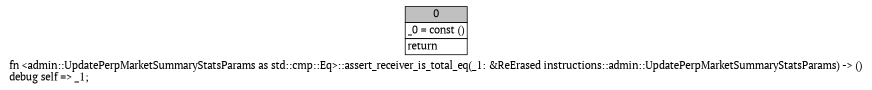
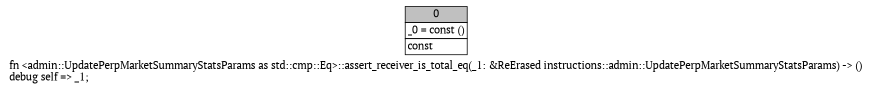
(423, 46) -> (421, 46)
